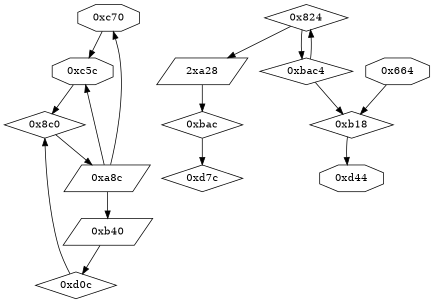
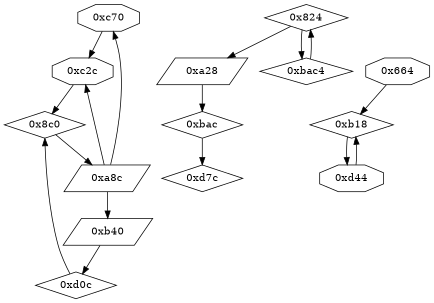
(83, 71) -> (83, 71)
(202, 71) -> (202, 71)
(327, 95) -> (357, 155)
